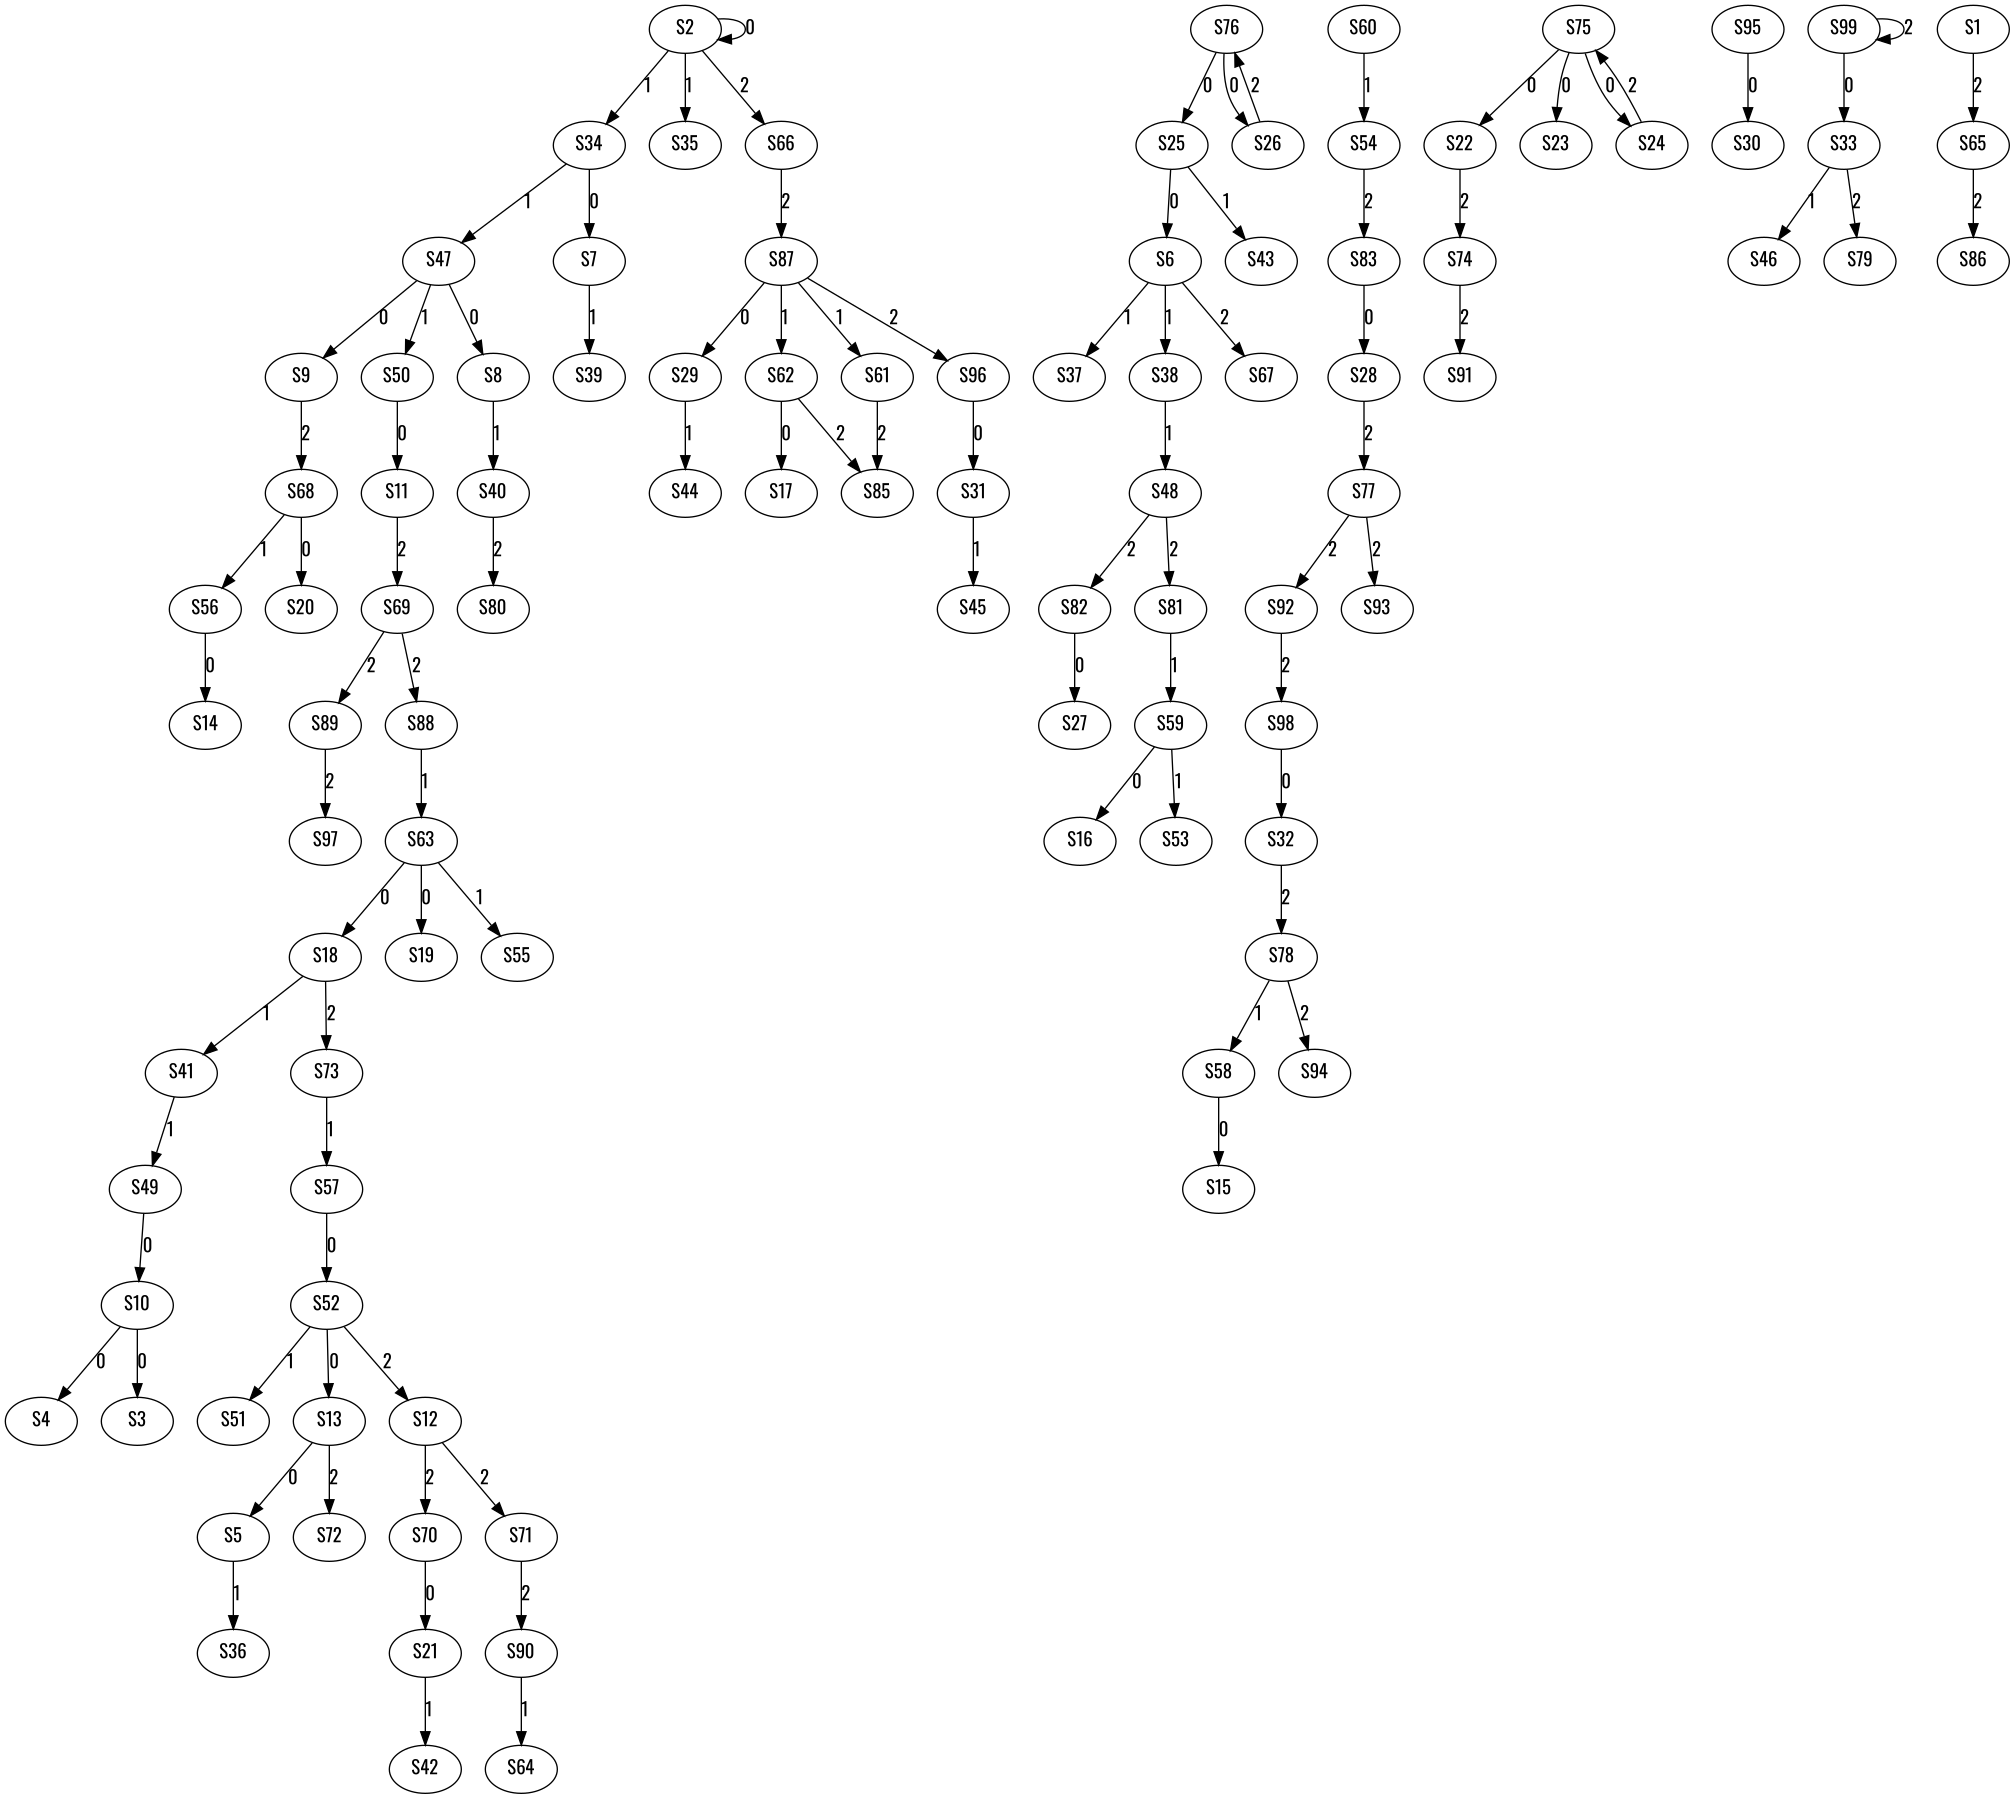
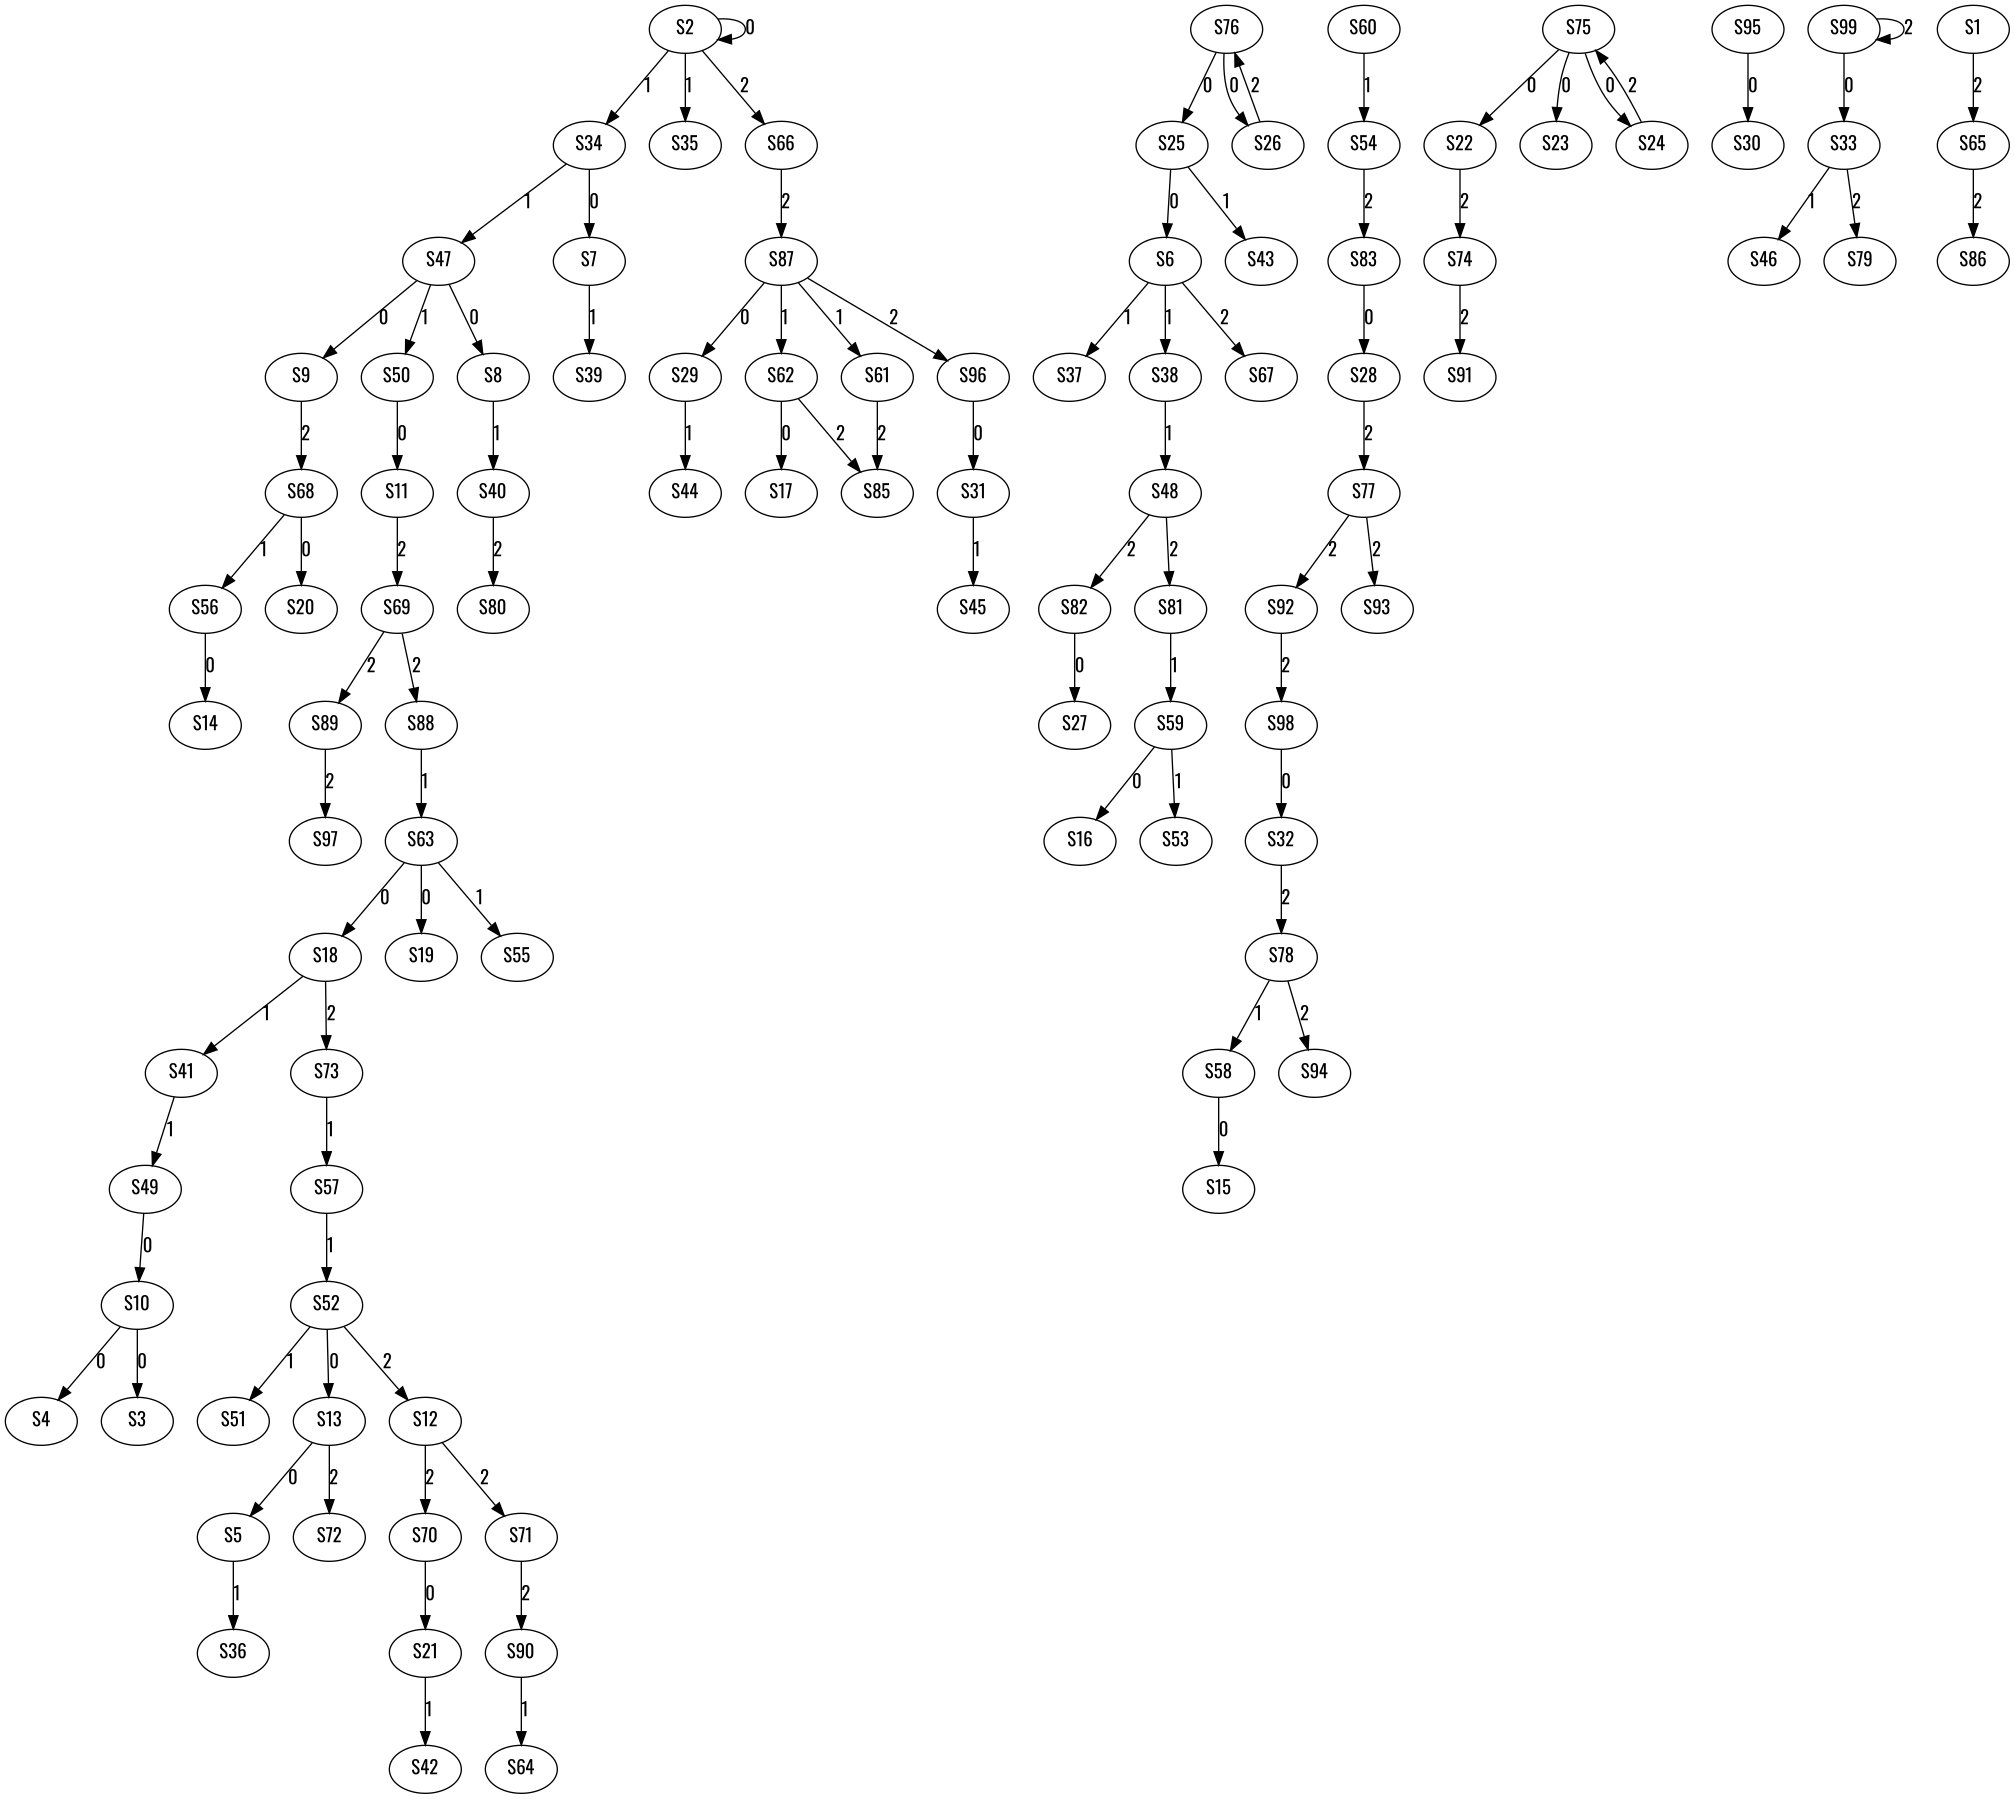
(332, 1247) -> (331, 1247)
